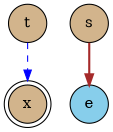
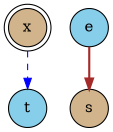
(28, 23) -> (28, 108)
(28, 56) -> (28, 65)
(89, 58) -> (89, 63)
